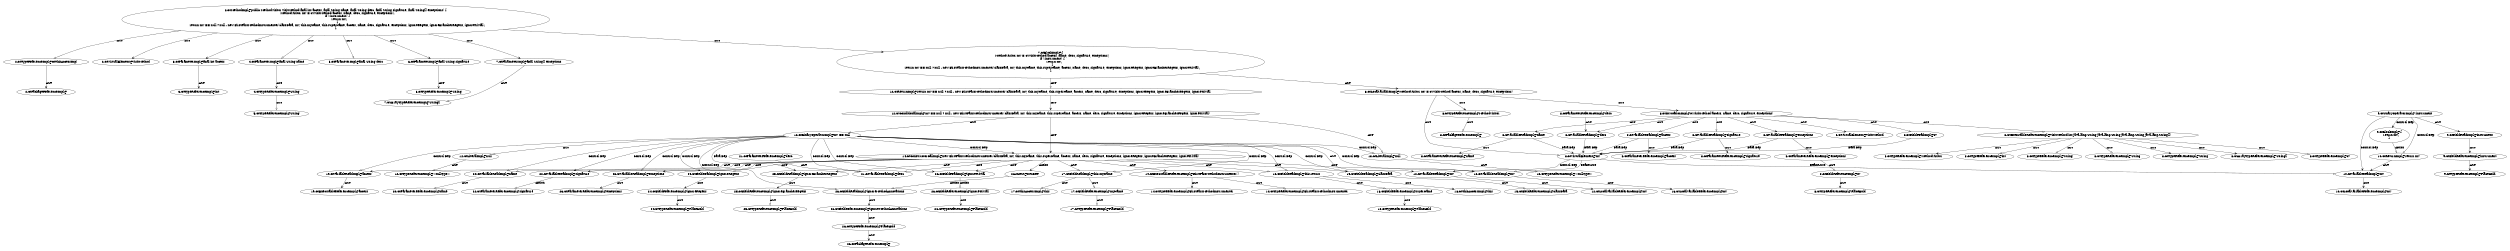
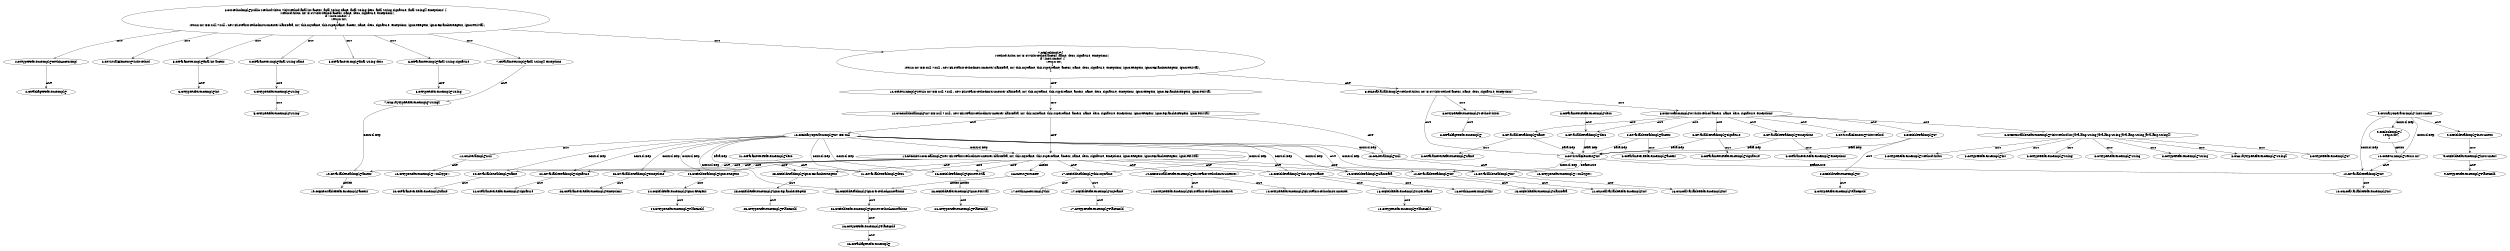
(572, 143) -> (363, 128)
(1827, 165) -> (1876, 149)
(1296, 174) -> (1296, 174)
(348, 183) -> (348, 183)
(540, 183) -> (540, 183)
